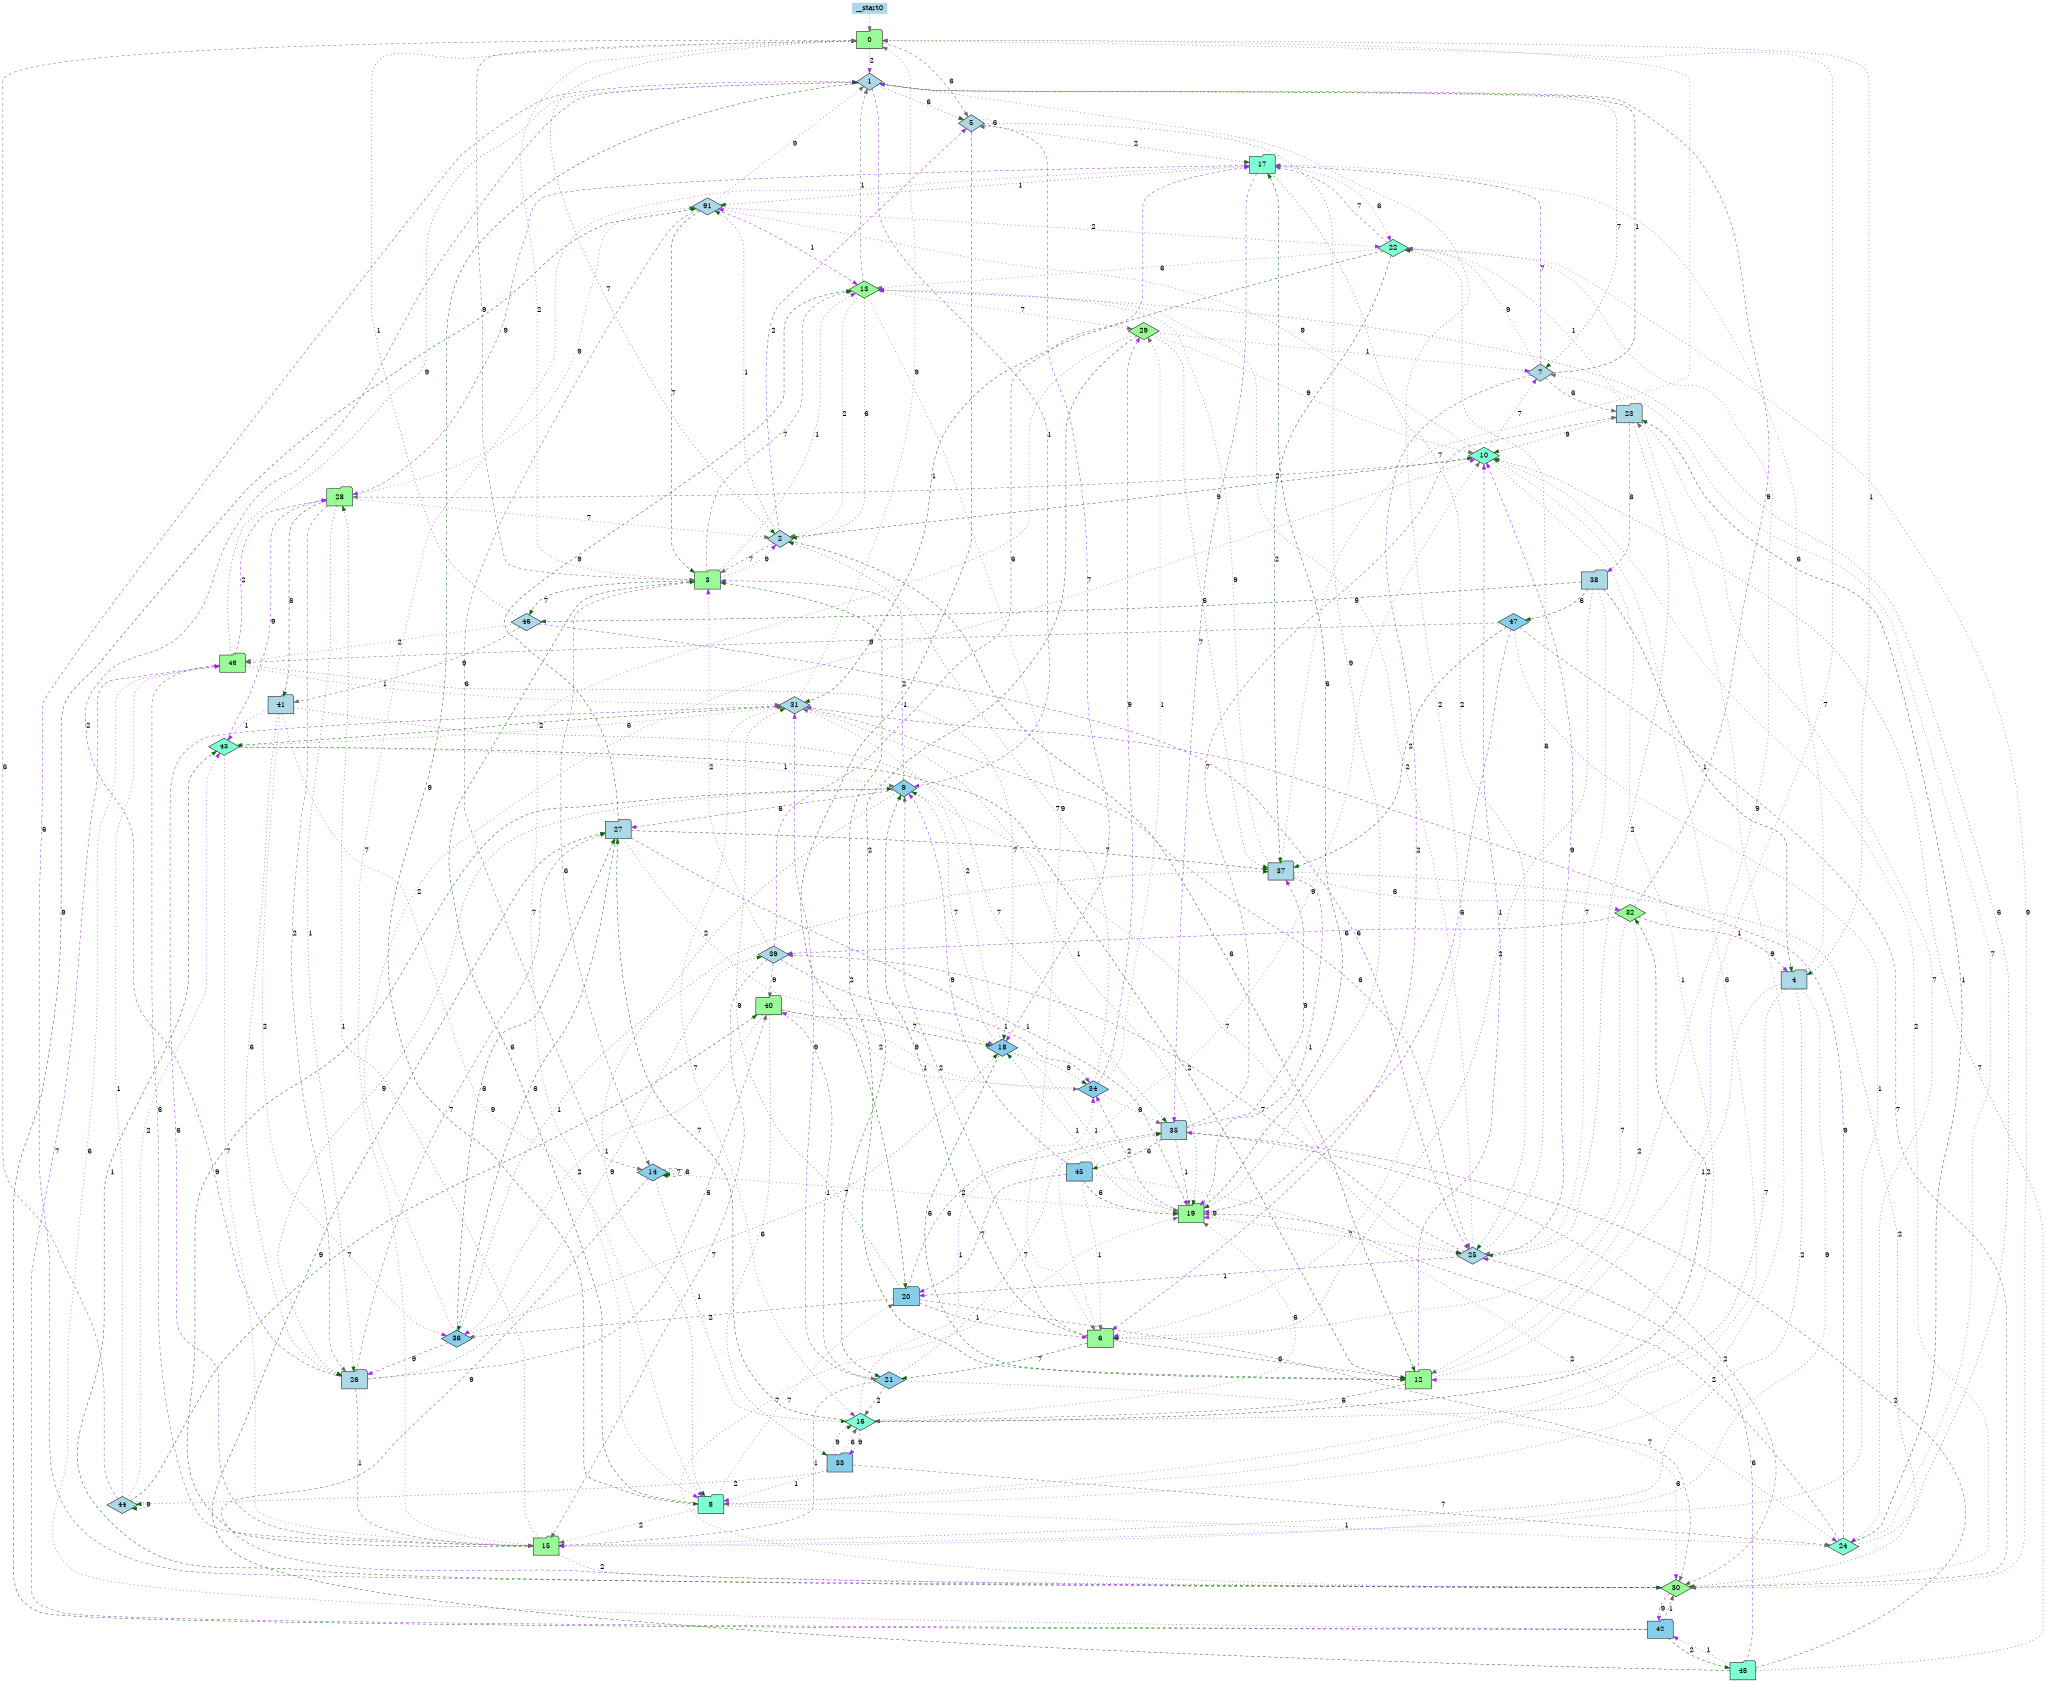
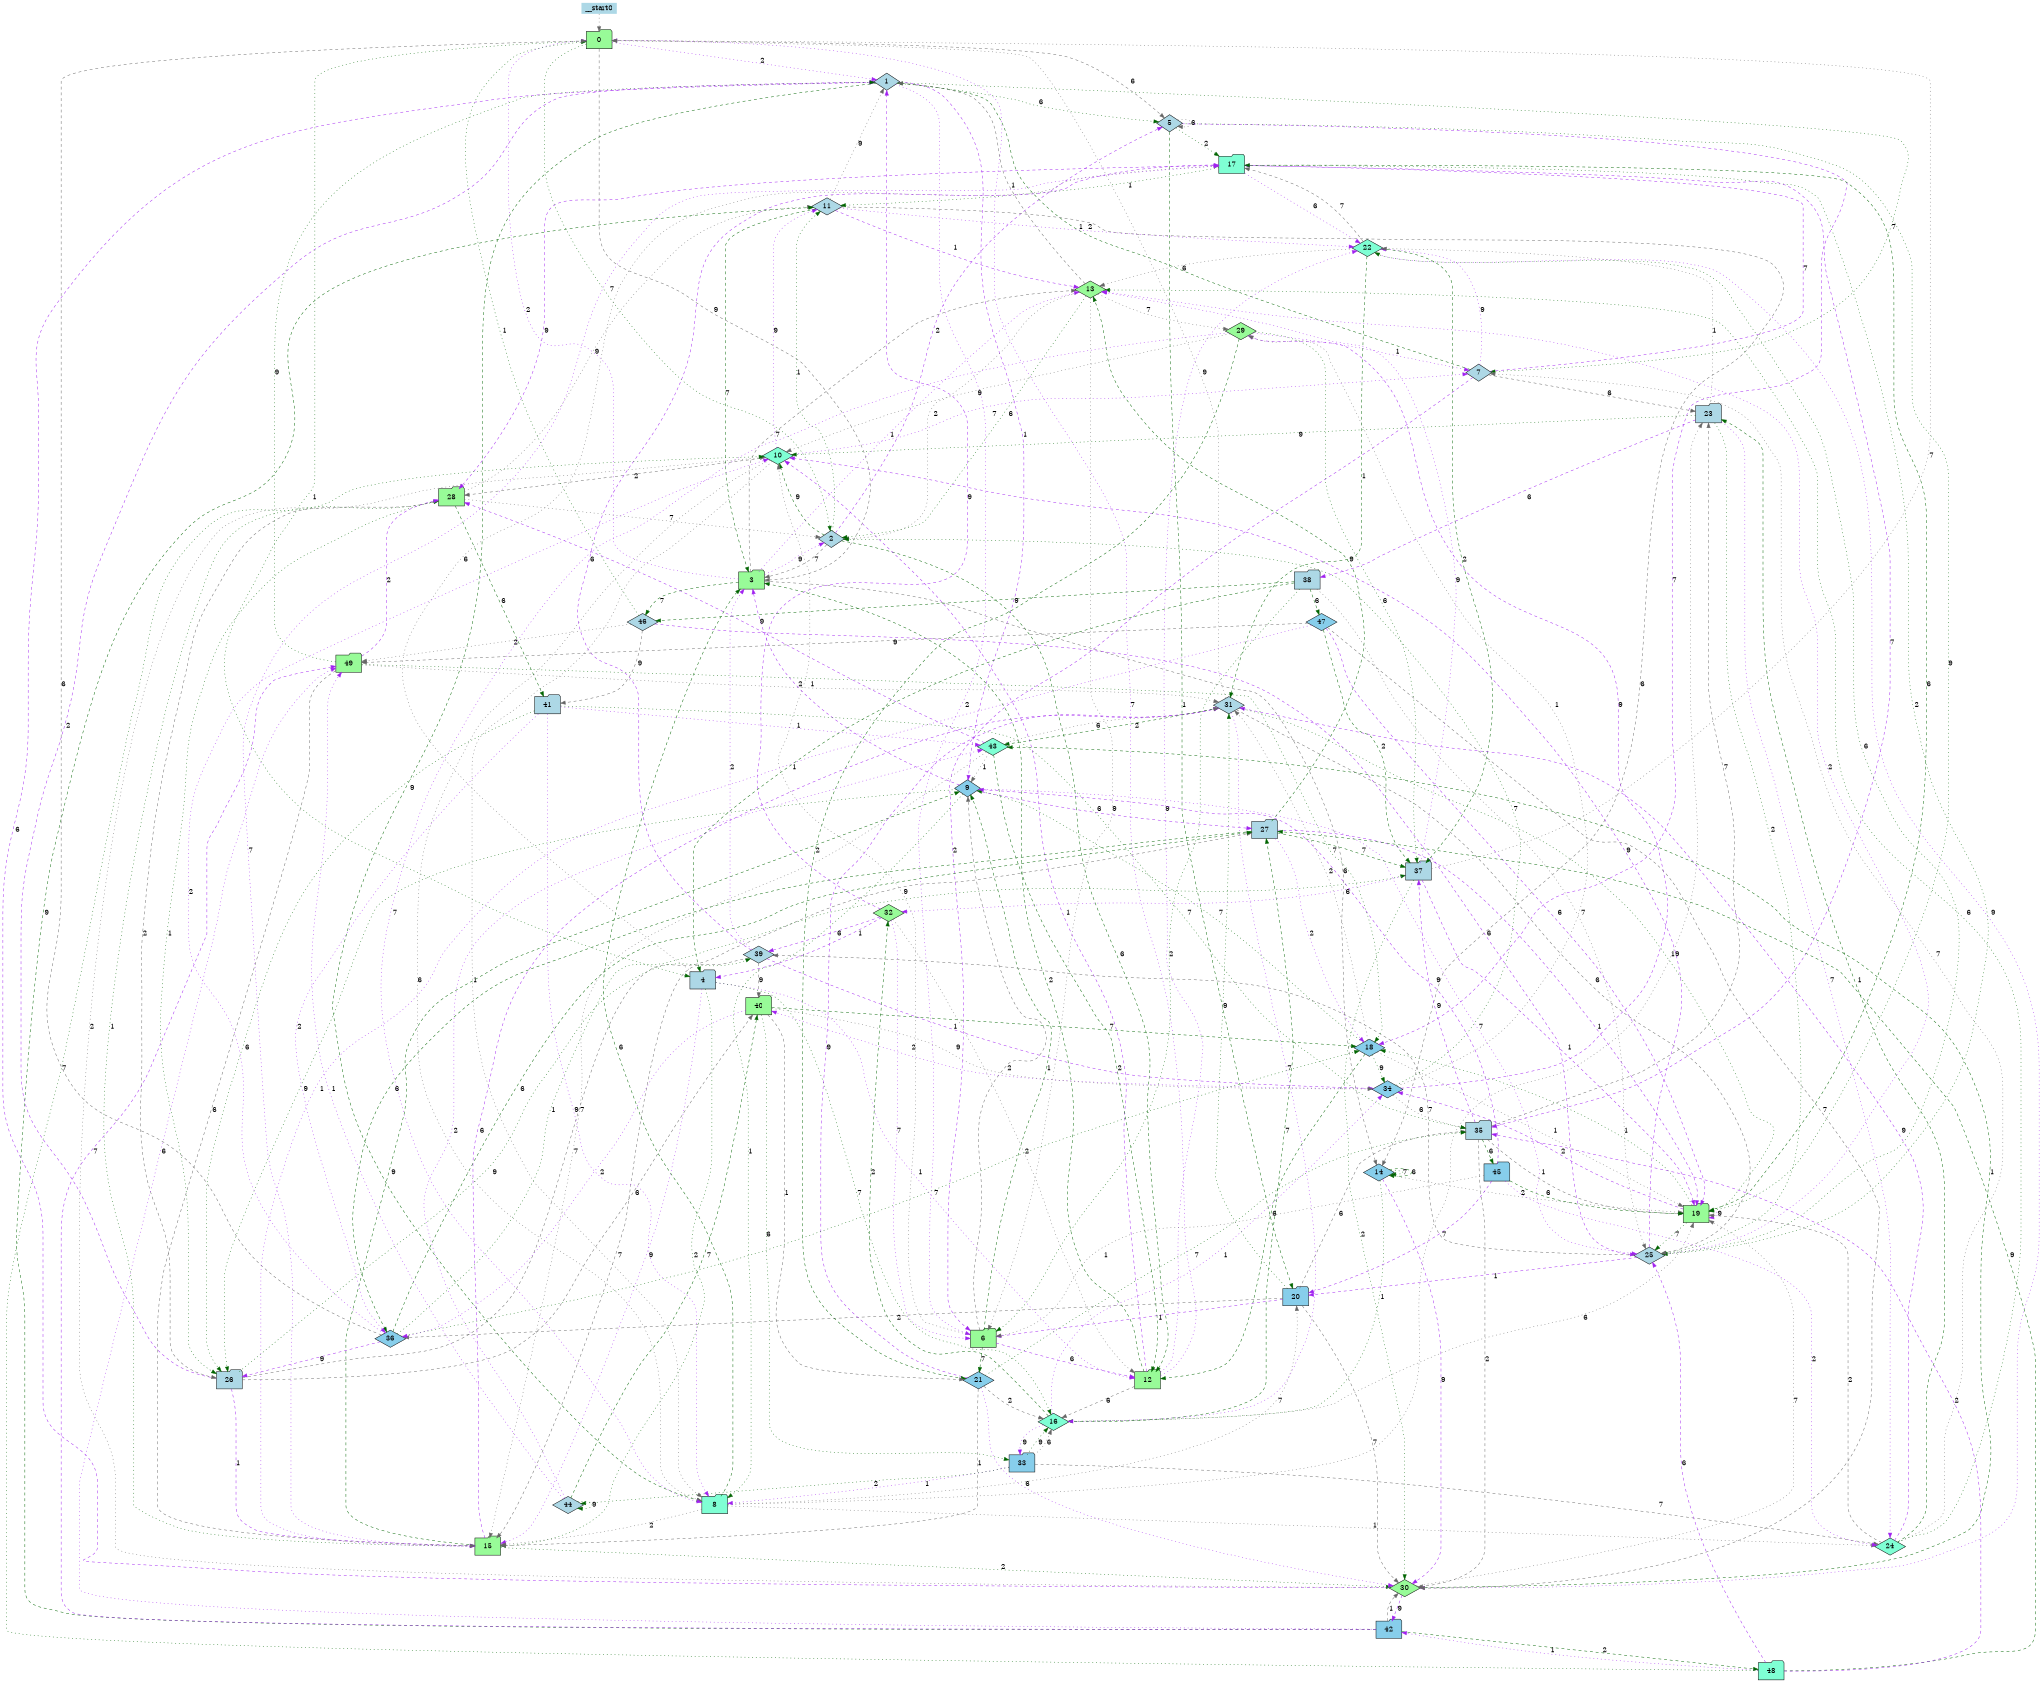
(708, 206) -> (827, 206)
(3, 378) -> (61, 529)
